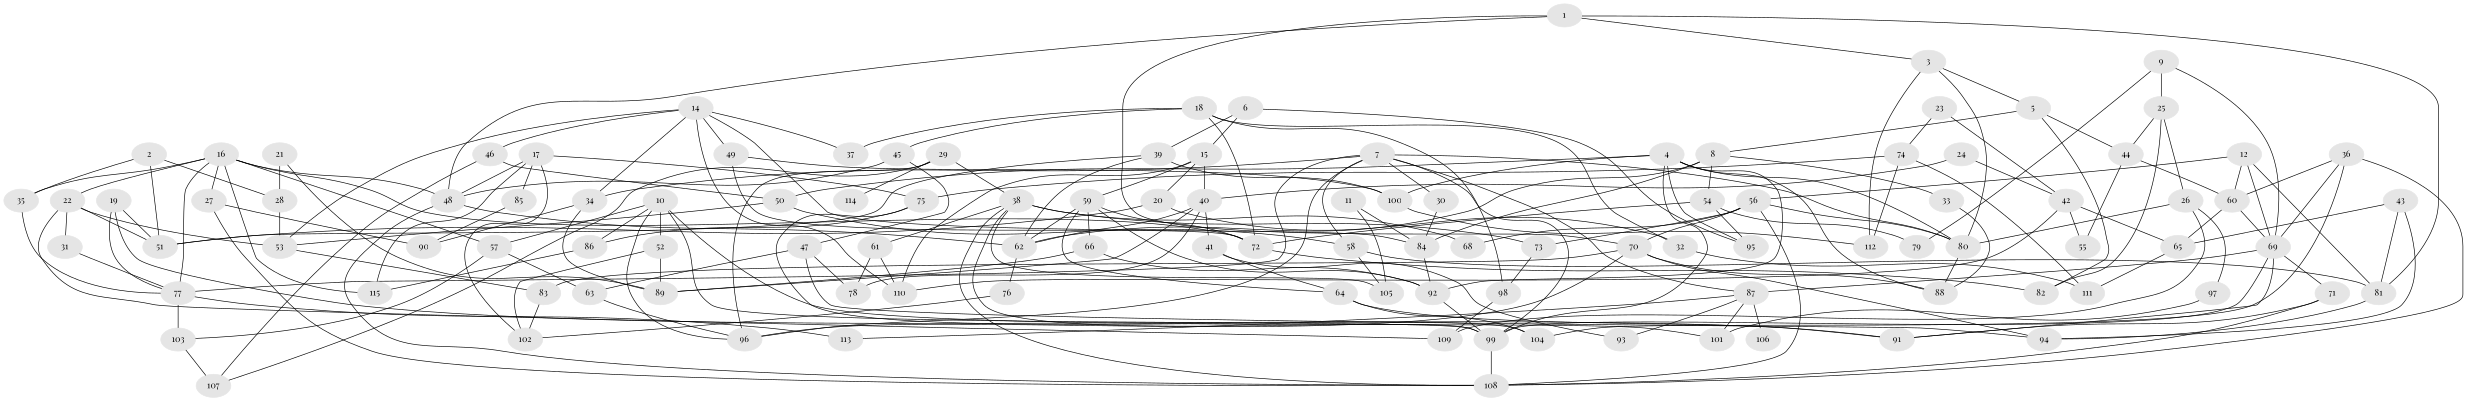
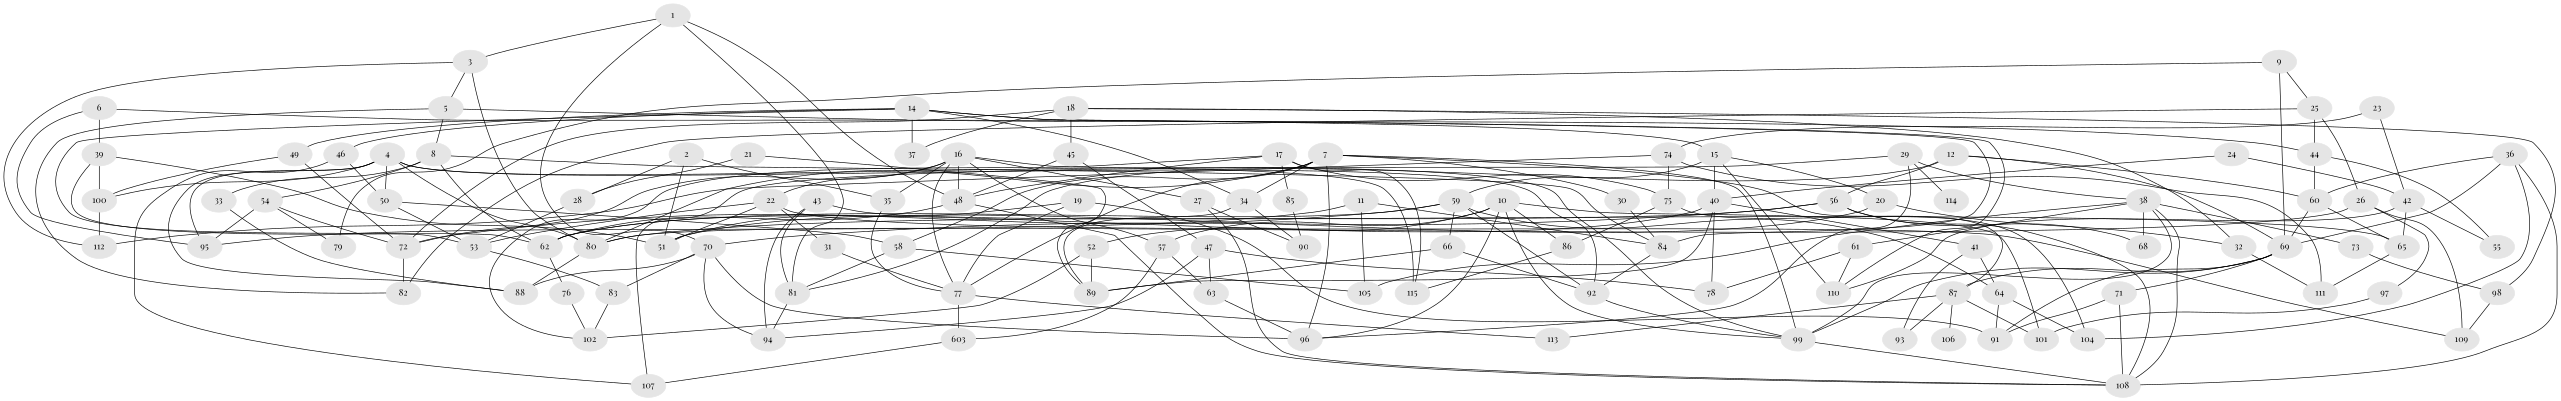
(1649, 228) -> none
none -> (784, 229)
(178, 340) -> (958, 340)
